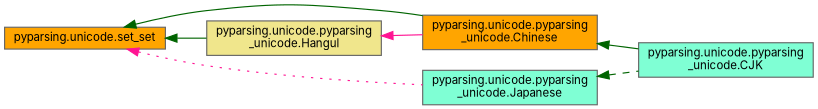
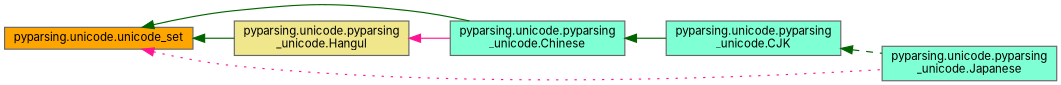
(510, 32) -> (538, 38)
(85, 38) -> (99, 38)
(624, 73) -> (867, 52)
